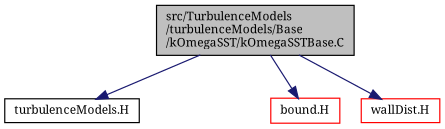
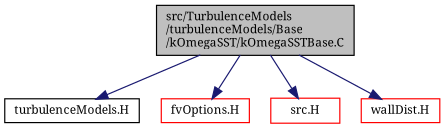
none -> (205, 111)
(305, 111) -> (305, 111)
